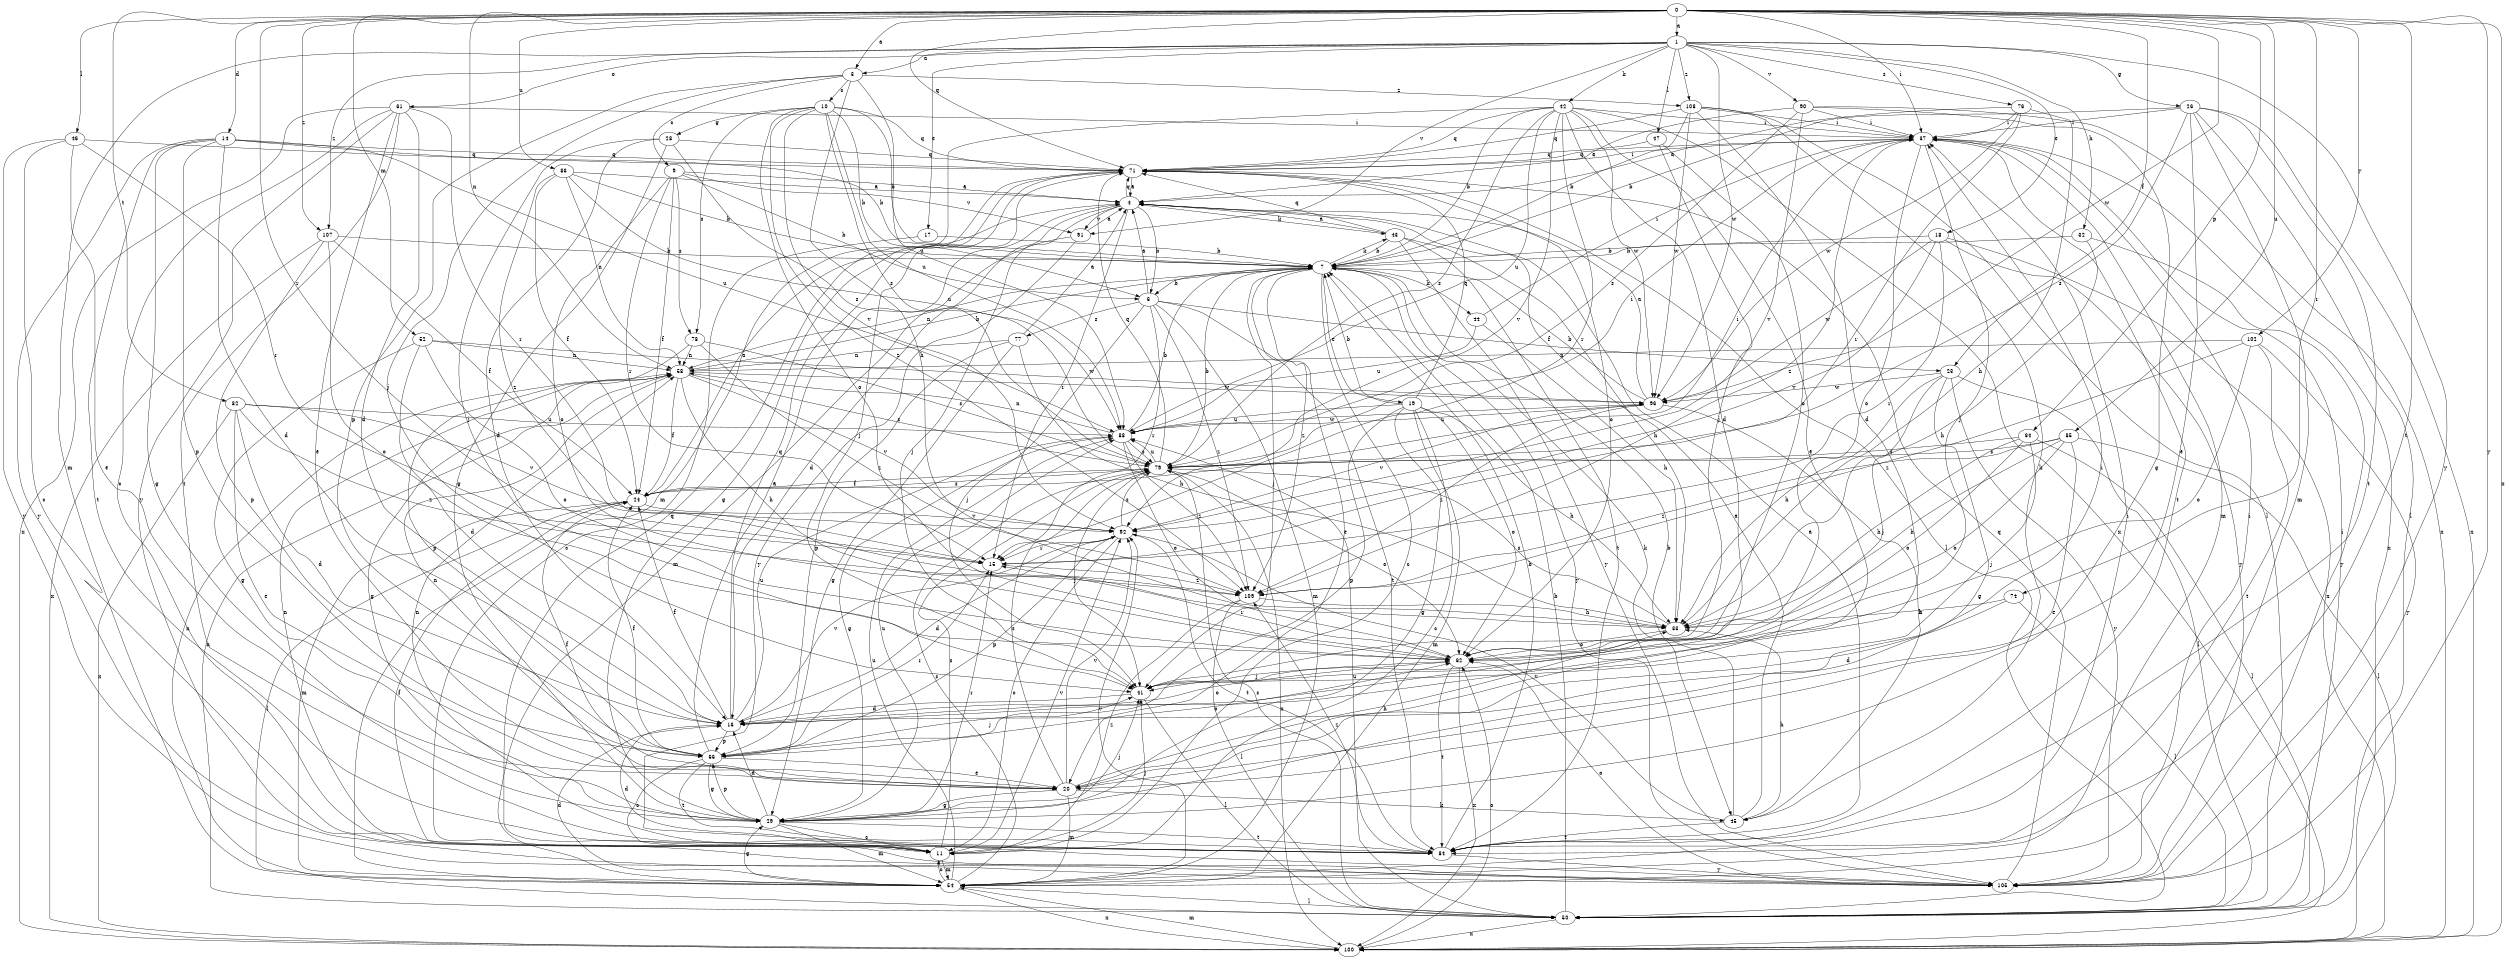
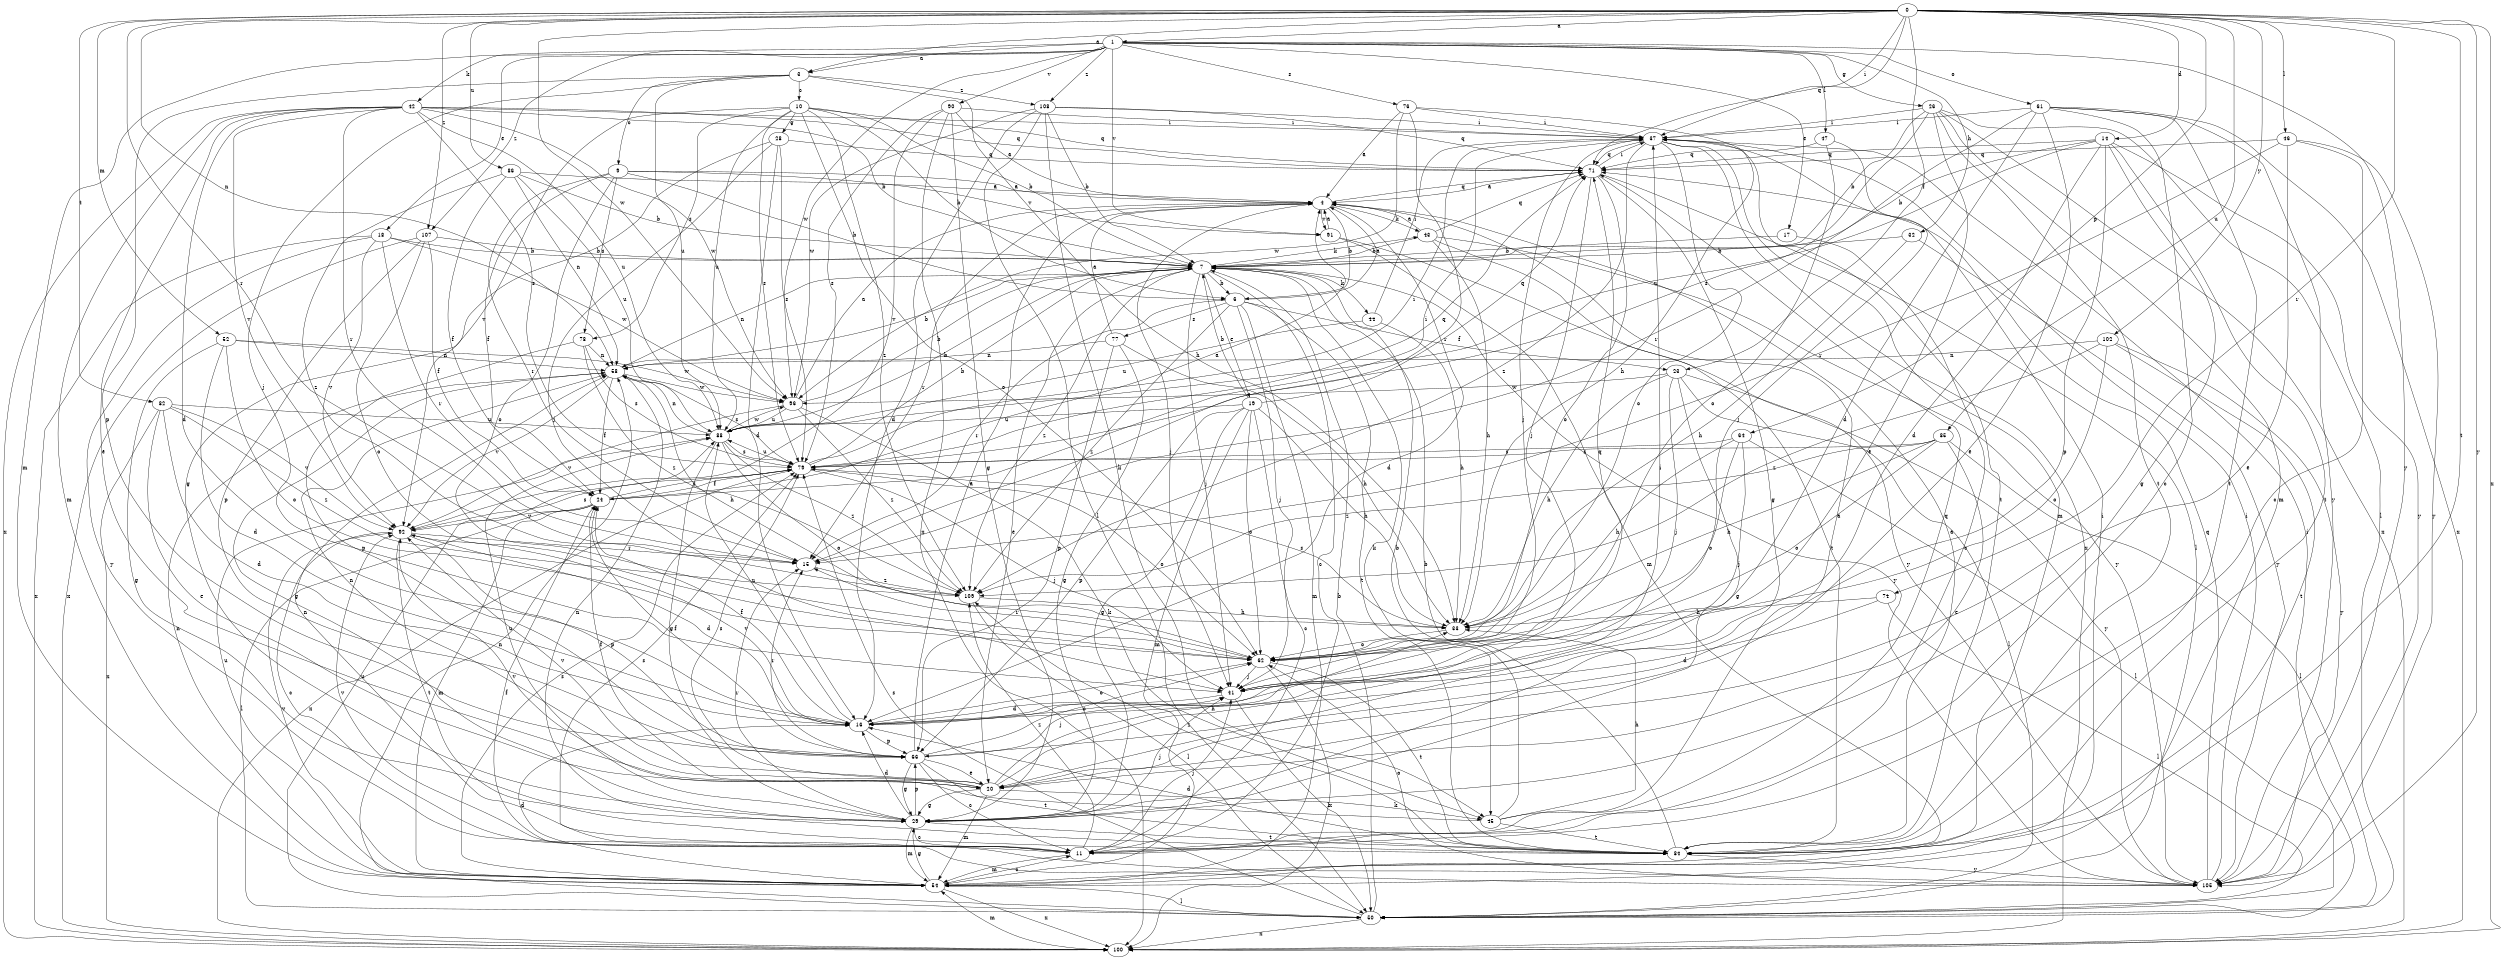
(1104, 742) -> (1036, 728)
(1490, 835) -> none
